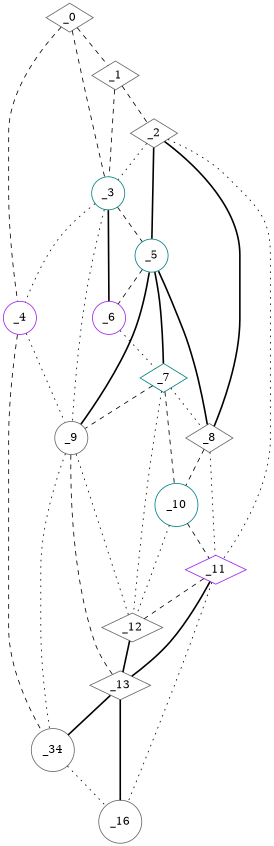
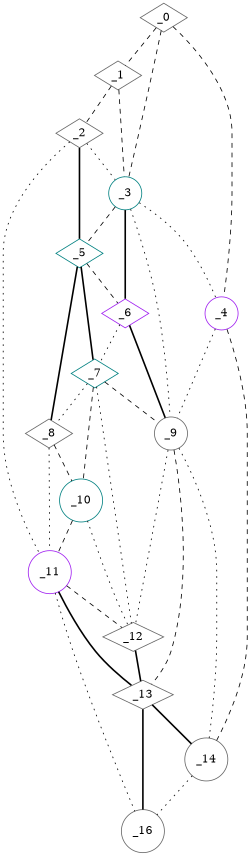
(152, 256) -> (79, 253)
(240, 272) -> none
(109, 318) -> (125, 313)
(125, 353) -> (147, 372)
(216, 570) -> (50, 572)
(53, 750) -> (206, 759)
